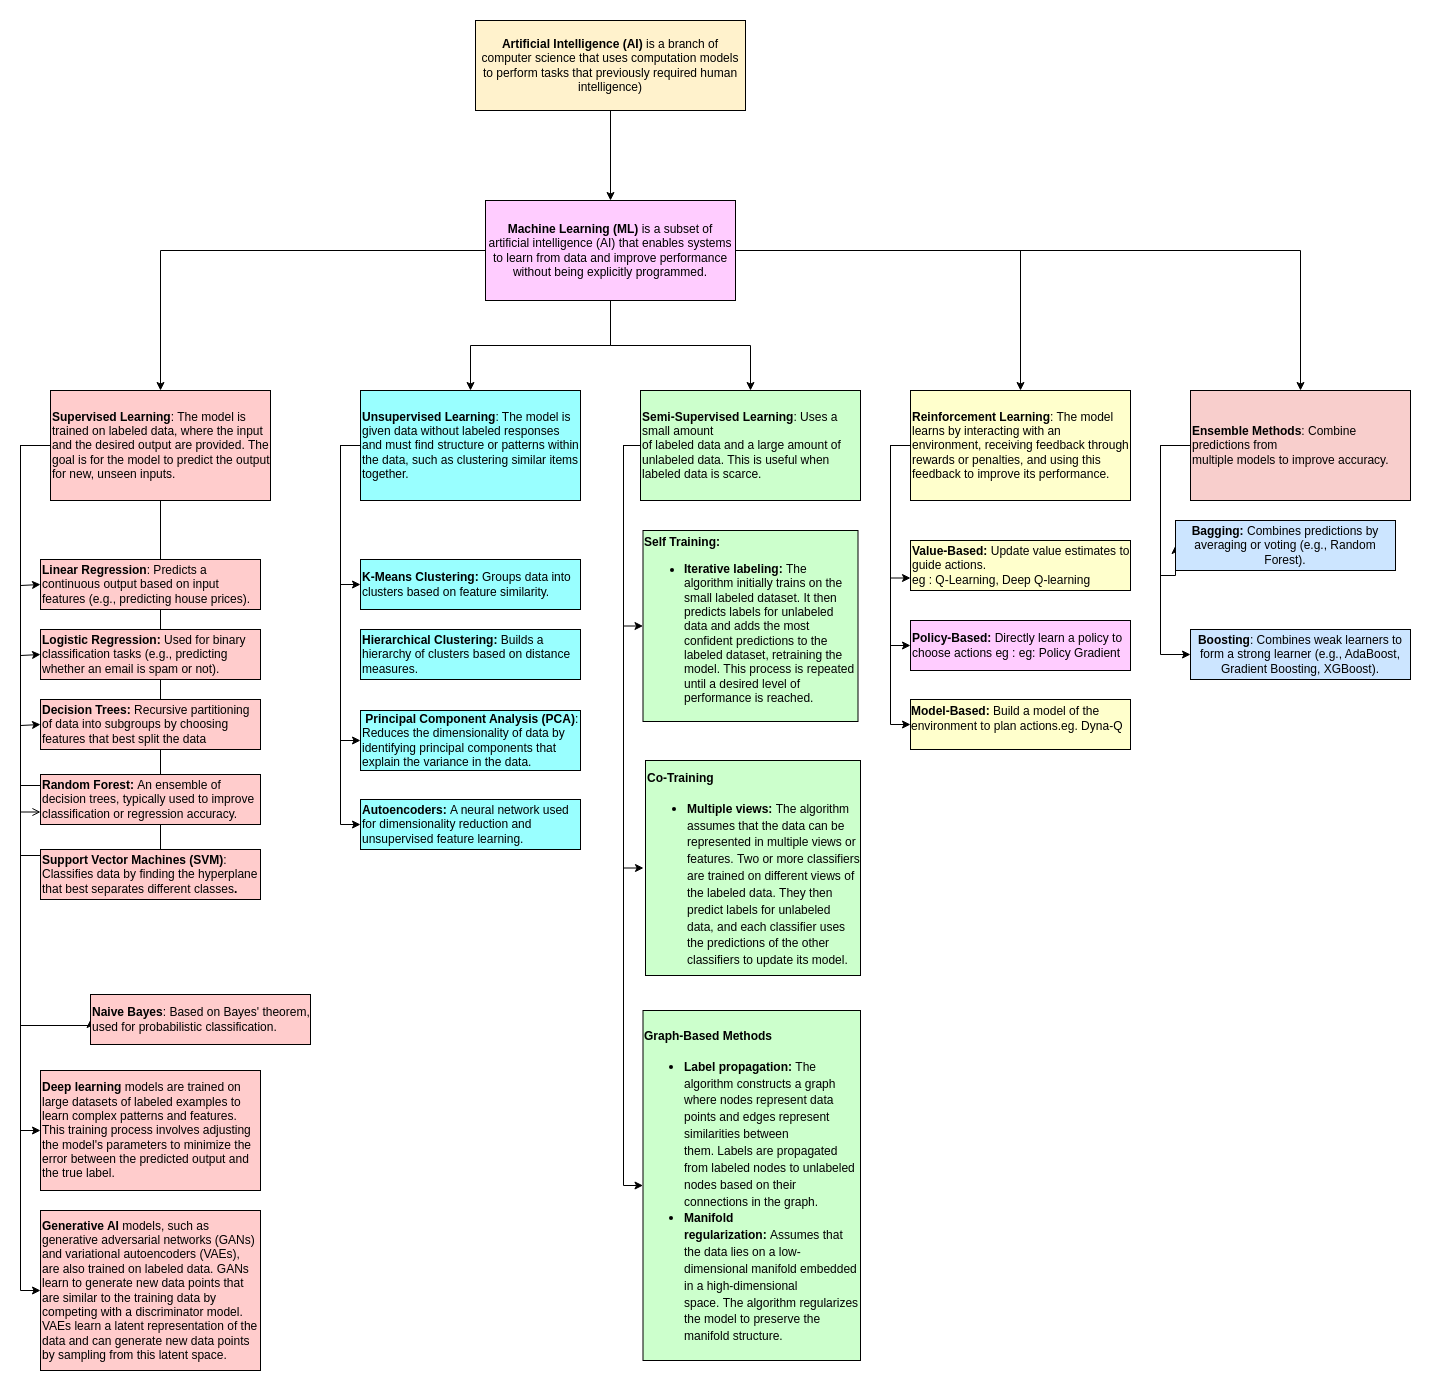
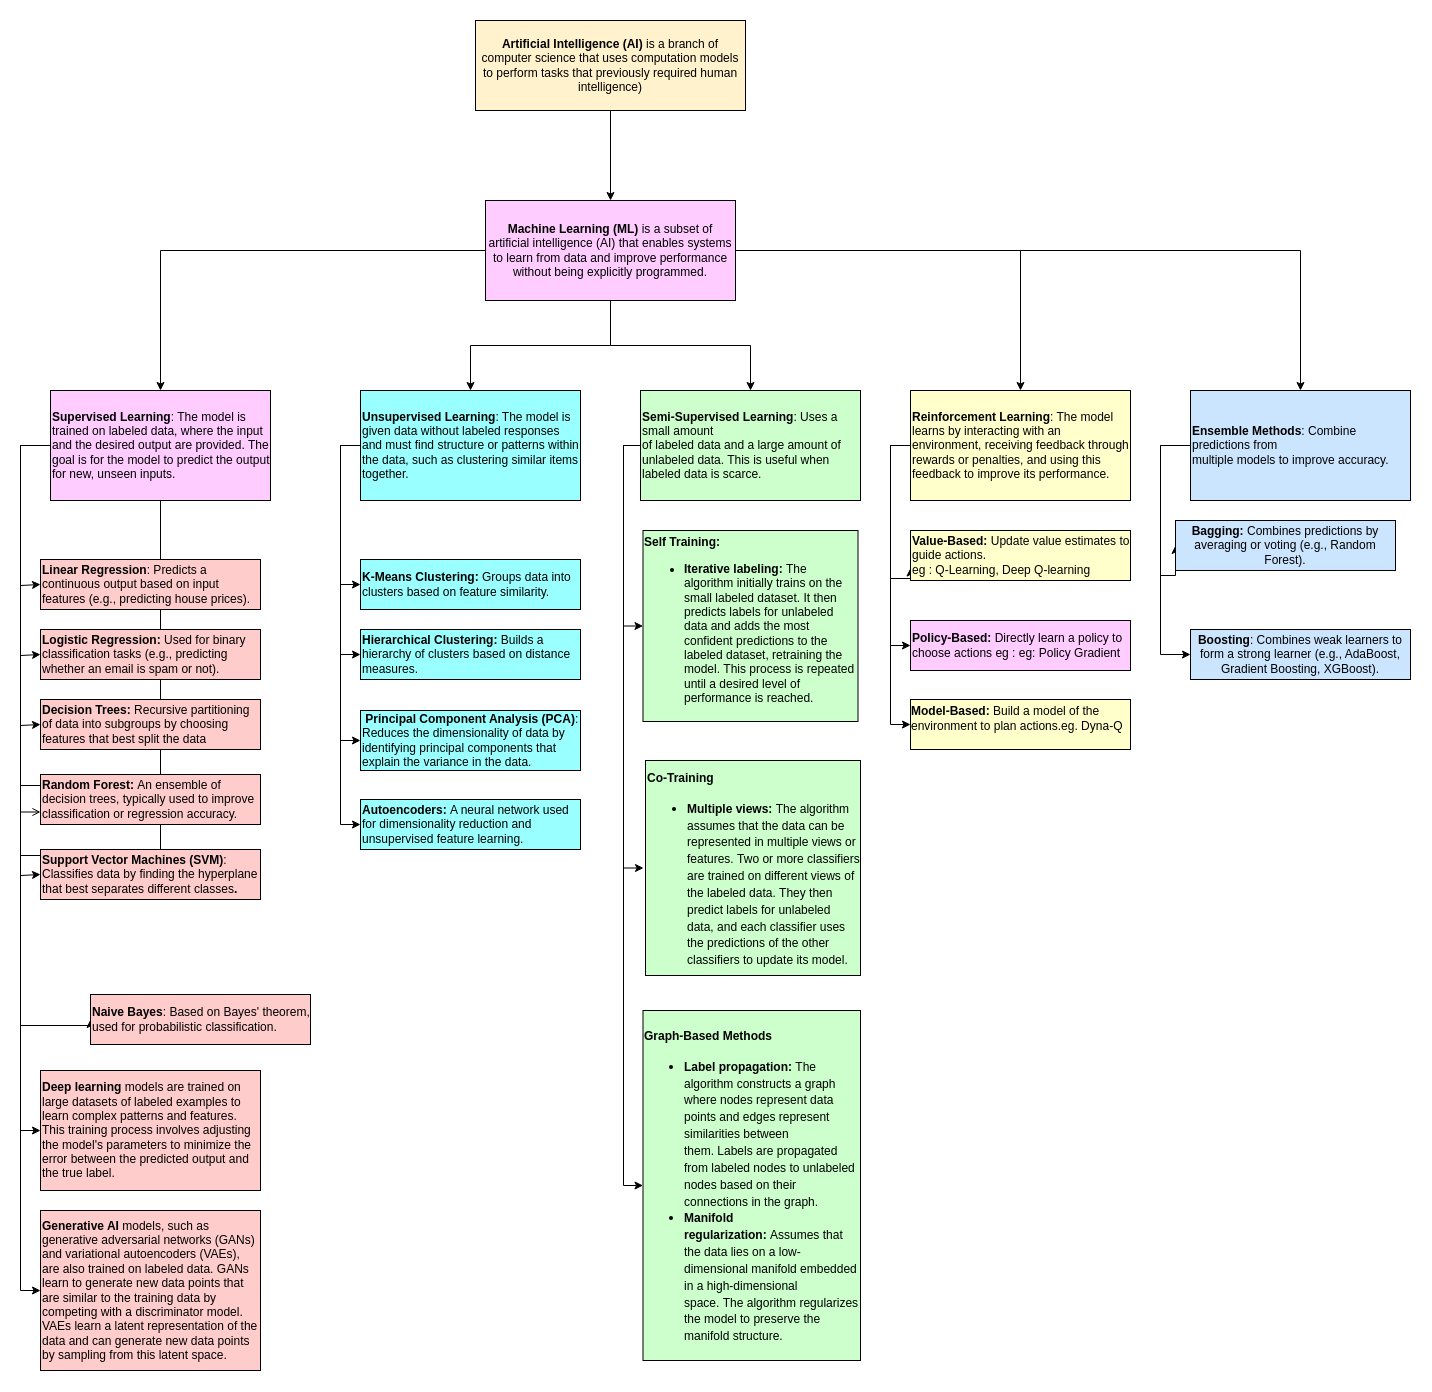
(161, 446) -> (161, 446)
(1301, 446) -> (1301, 446)
(1021, 566) -> (1021, 556)
none -> (348, 655)
none -> (28, 875)
